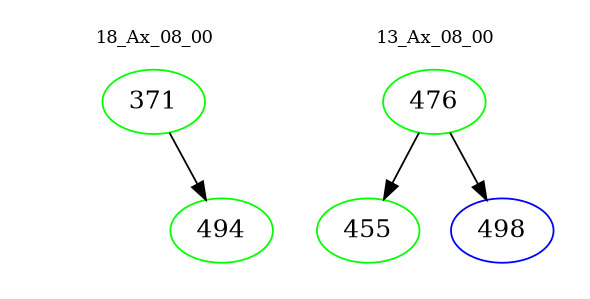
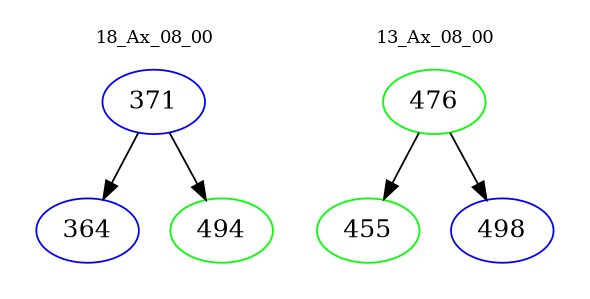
(154, 102) -> (154, 102)
none -> (88, 231)
